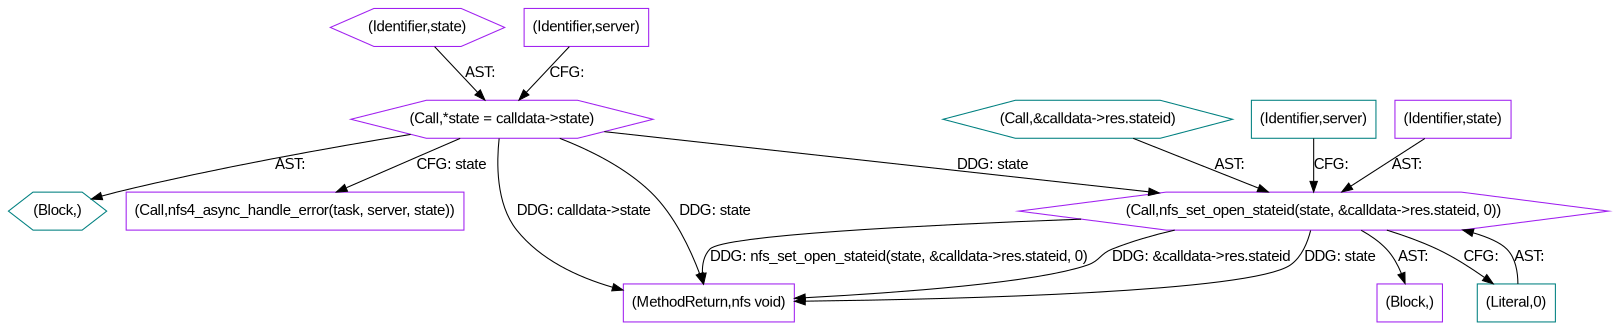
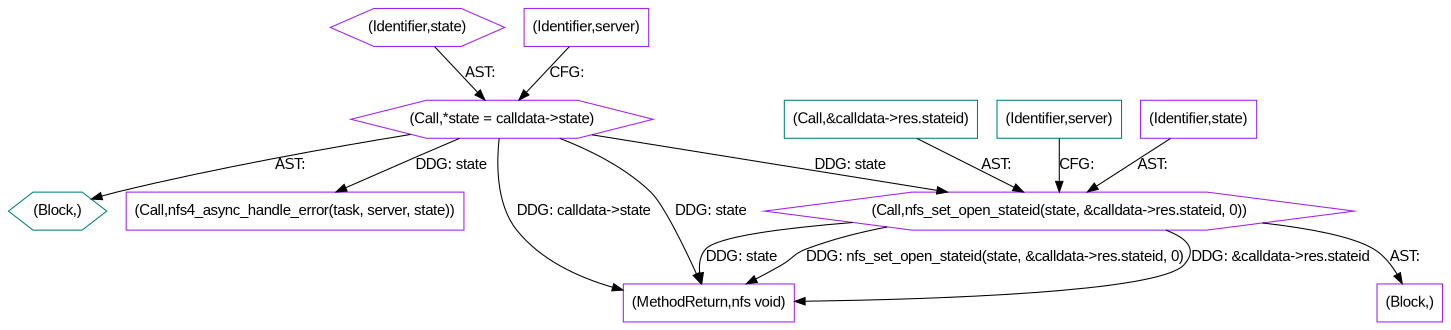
(1088, 119) -> (881, 119)
(452, 165) -> (451, 165)
(1516, 303) -> none
